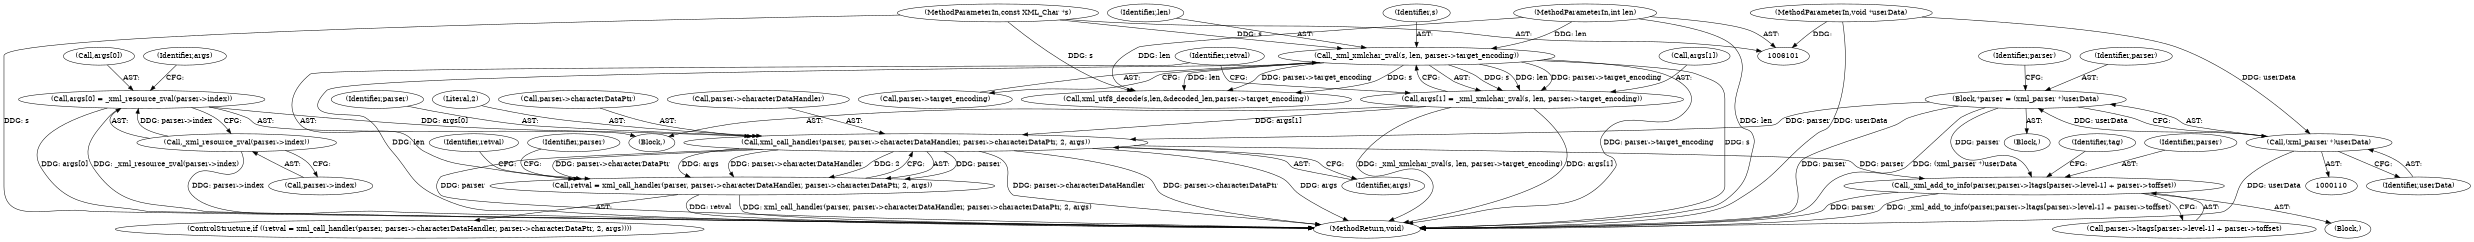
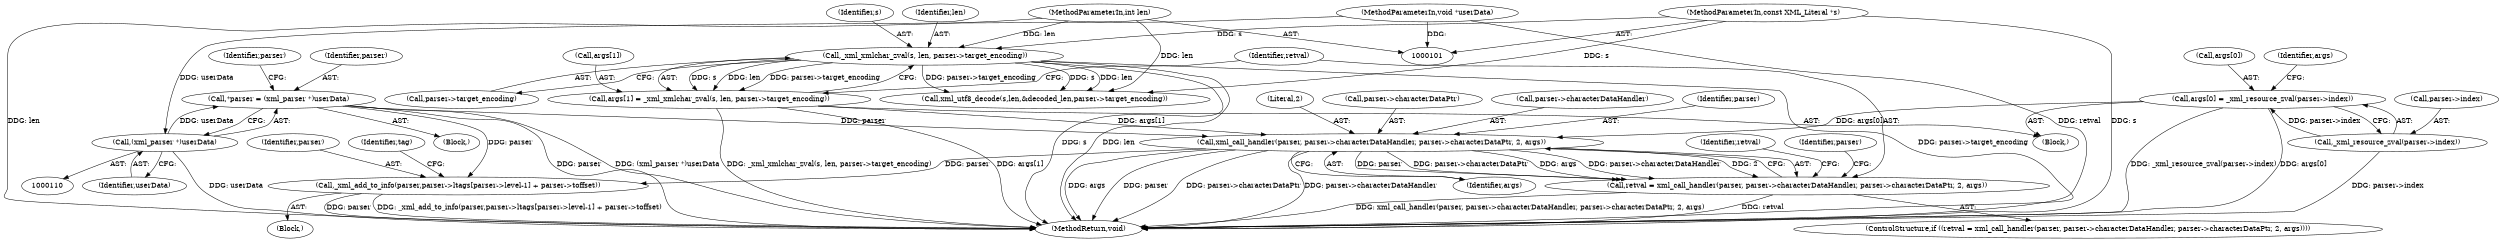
(998, 13) -> (1763, 13)
(1784, 56) -> (1427, 56)
(2026, 99) -> (279, 99)
(1861, 121) -> (2079, 121)
(302, 159) -> none
(2184, 229) -> none
